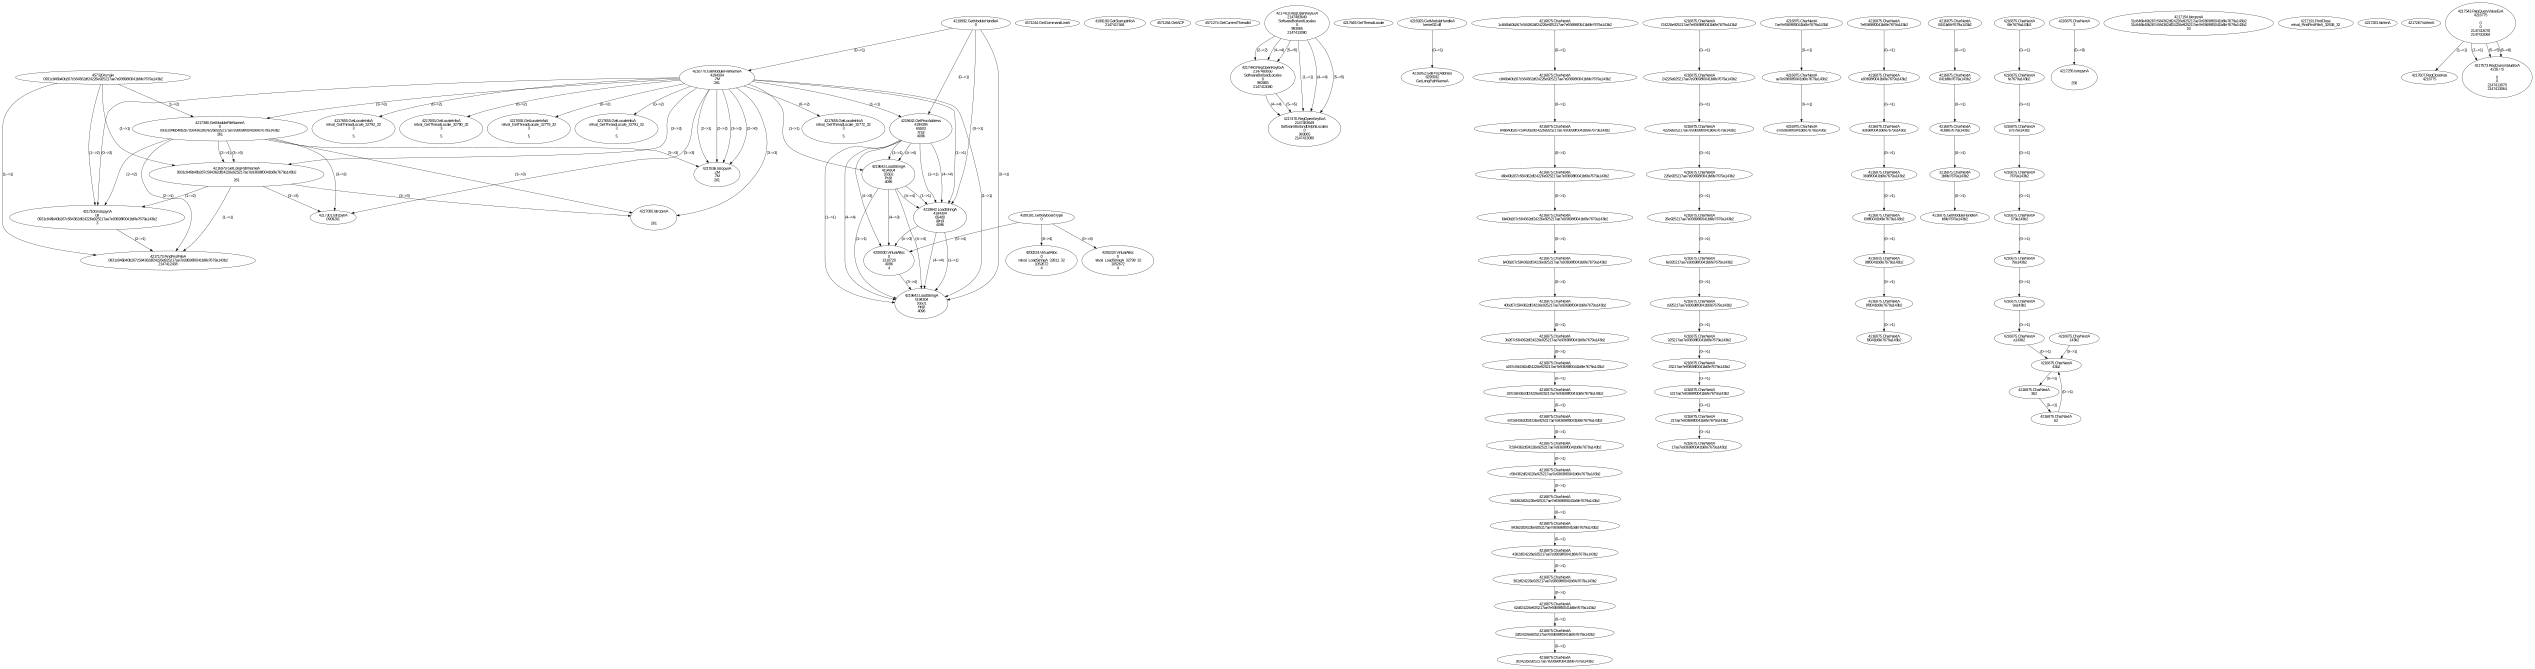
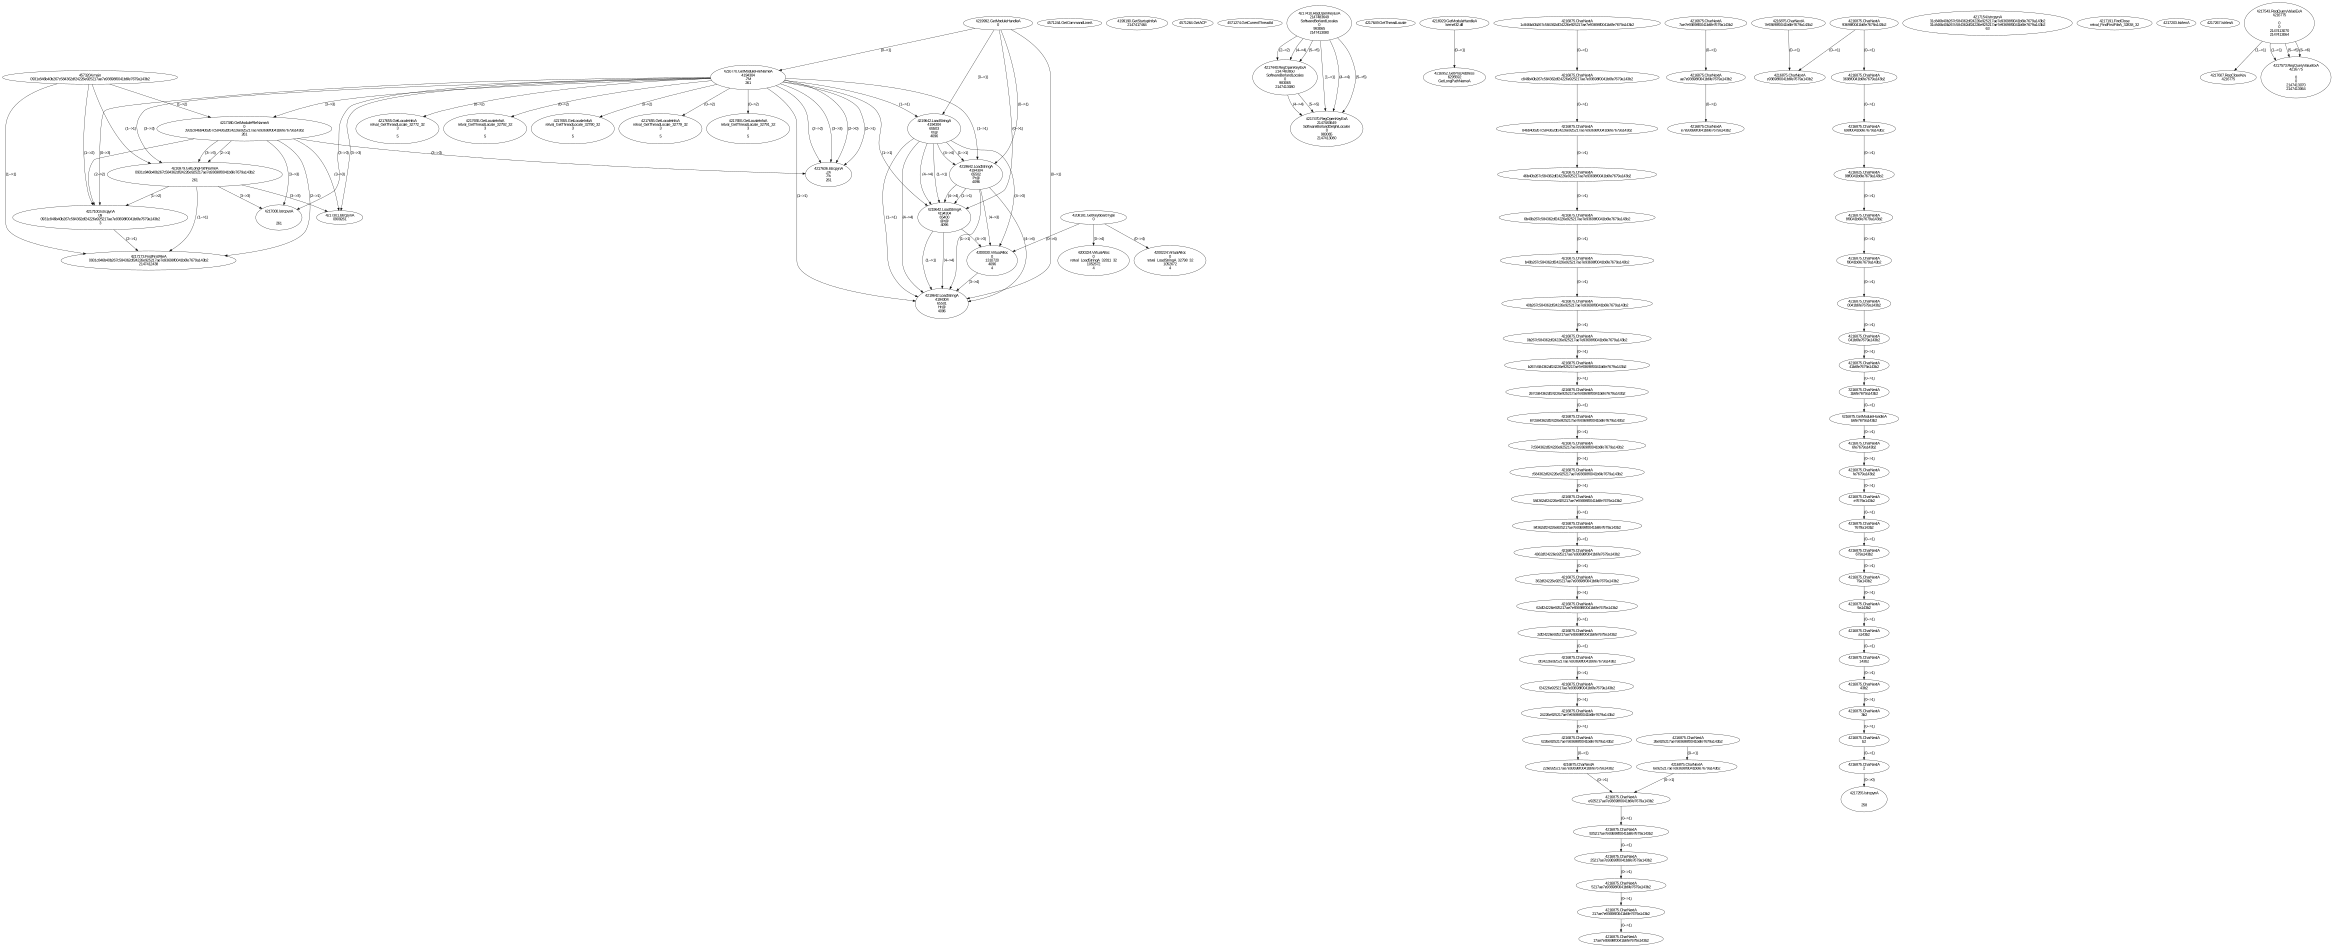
none -> (1017, 98)
(1884, 102) -> (1828, 50)
(921, 129) -> (934, 129)
(1699, 195) -> (1599, 782)
none -> (1864, 281)
(2037, 351) -> (1864, 645)
(2062, 393) -> (1864, 752)
none -> (1864, 431)
none -> (1577, 672)
